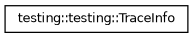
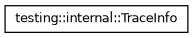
(96, 19) -> (96, 19)
